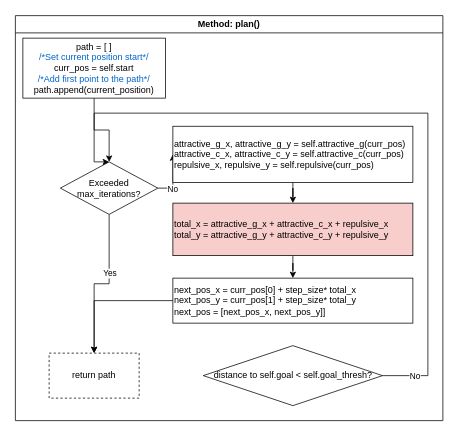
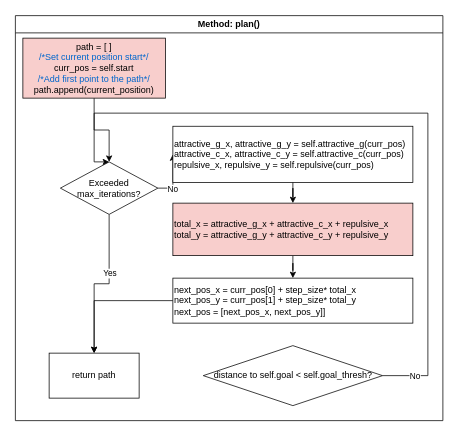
(94, 68) -> (94, 68)
(94, 375) -> (94, 375)
